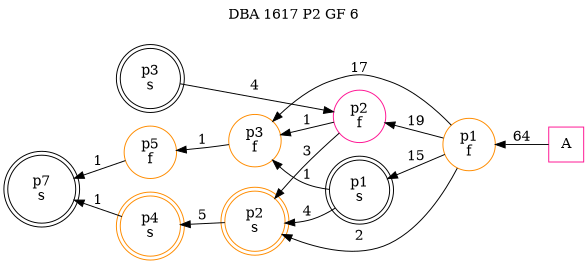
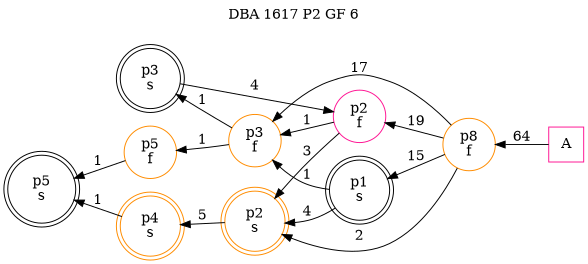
none -> (208, 114)
(469, 145) -> (469, 145)
(42, 189) -> (42, 189)
